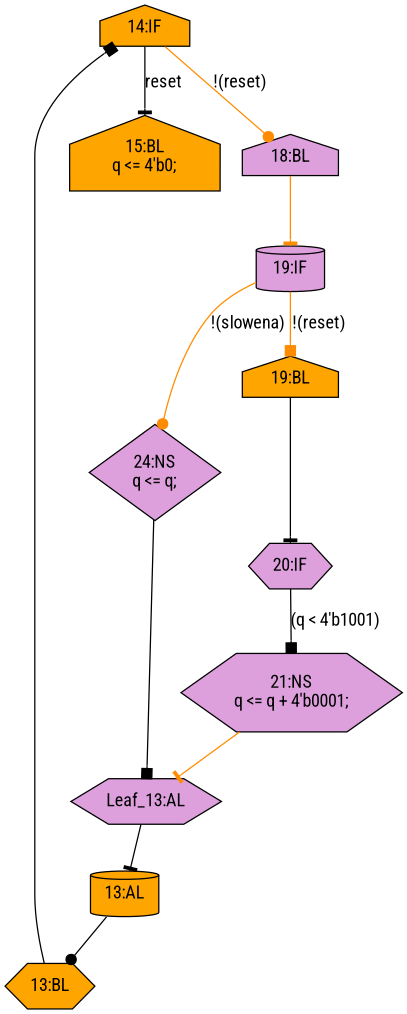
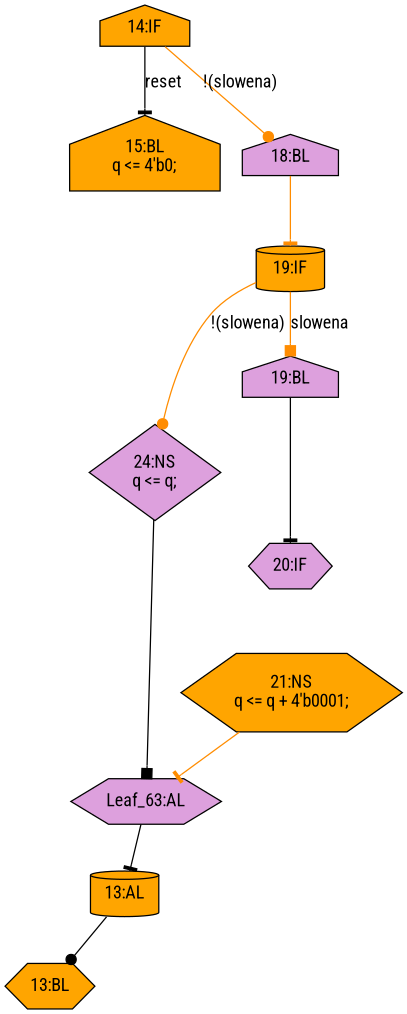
(240, 83) -> (240, 83)
(290, 269) -> (290, 269)
(319, 324) -> (319, 324)
(290, 379) -> (290, 379)
(35, 496) -> none
(291, 615) -> none
(292, 693) -> (292, 693)
(146, 801) -> (146, 801)
